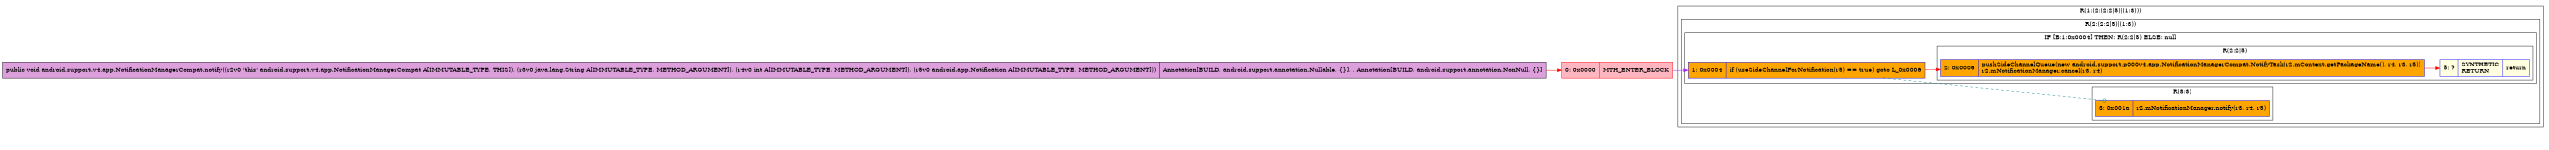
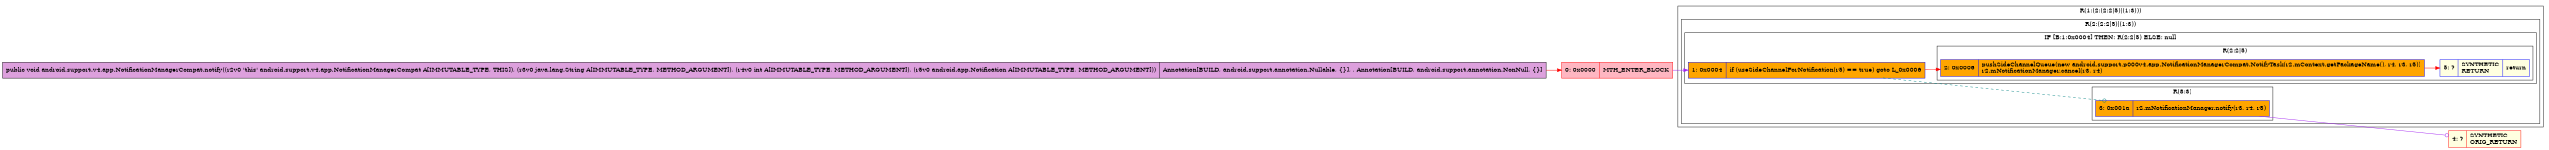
none -> (2485, 139)
